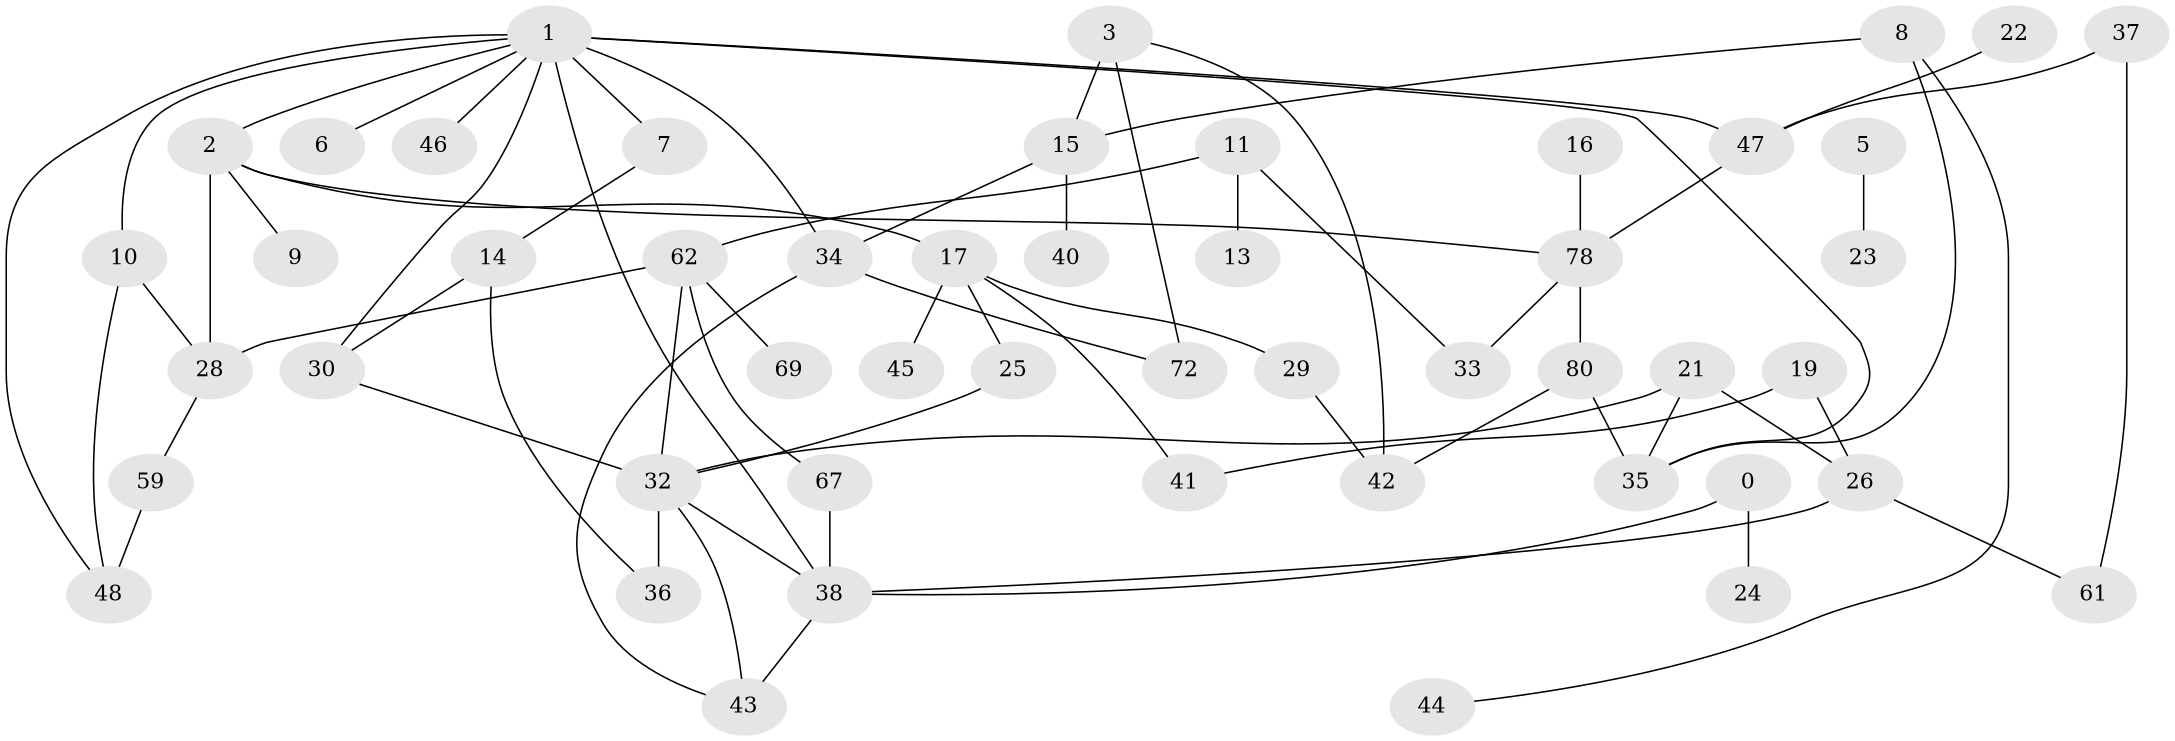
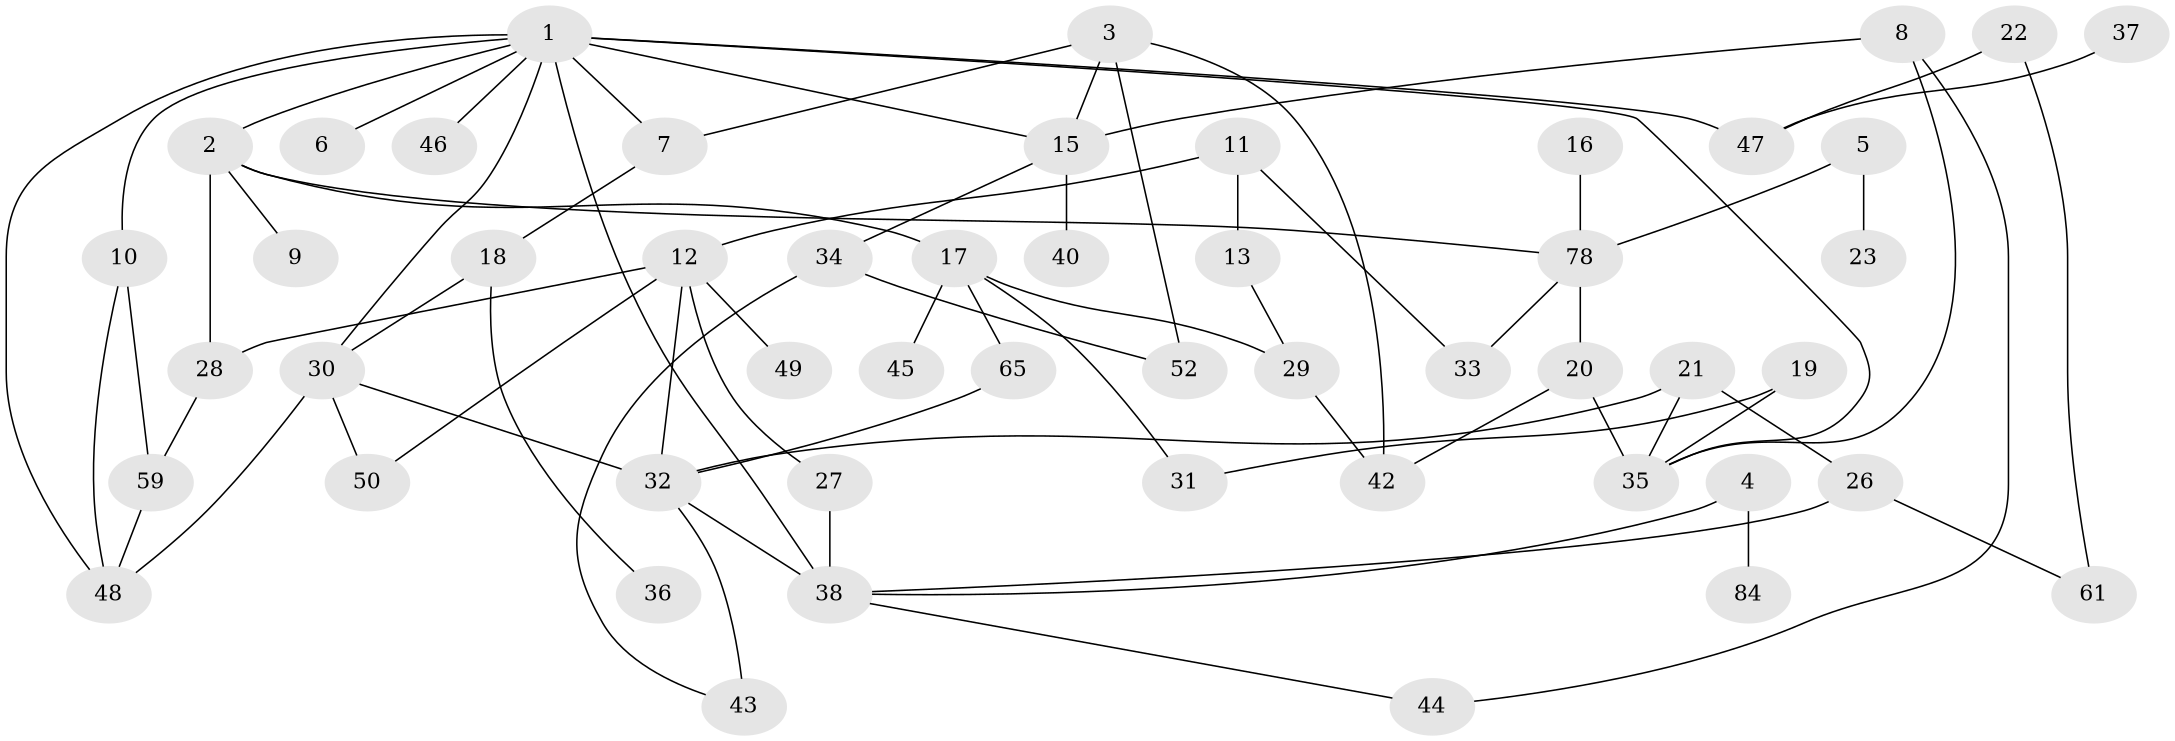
none -> (888, 90)
(719, 117) -> (808, 90)
(1666, 203) -> (1714, 211)
(494, 258) -> (494, 258)
(685, 258) -> (685, 258)
(167, 315) -> (138, 371)
none -> (1267, 315)
(2127, 316) -> (2068, 312)
(789, 371) -> (789, 371)
(1014, 371) -> (1014, 371)
(1185, 371) -> (1185, 371)
(1580, 371) -> (1580, 371)
(1827, 416) -> (1720, 427)
none -> (367, 483)
(830, 483) -> (830, 483)
(1185, 483) -> (1185, 483)
(1748, 483) -> (1748, 483)
none -> (226, 490)
(659, 539) -> none
(1748, 595) -> (1748, 595)
(787, 651) -> (1131, 651)
